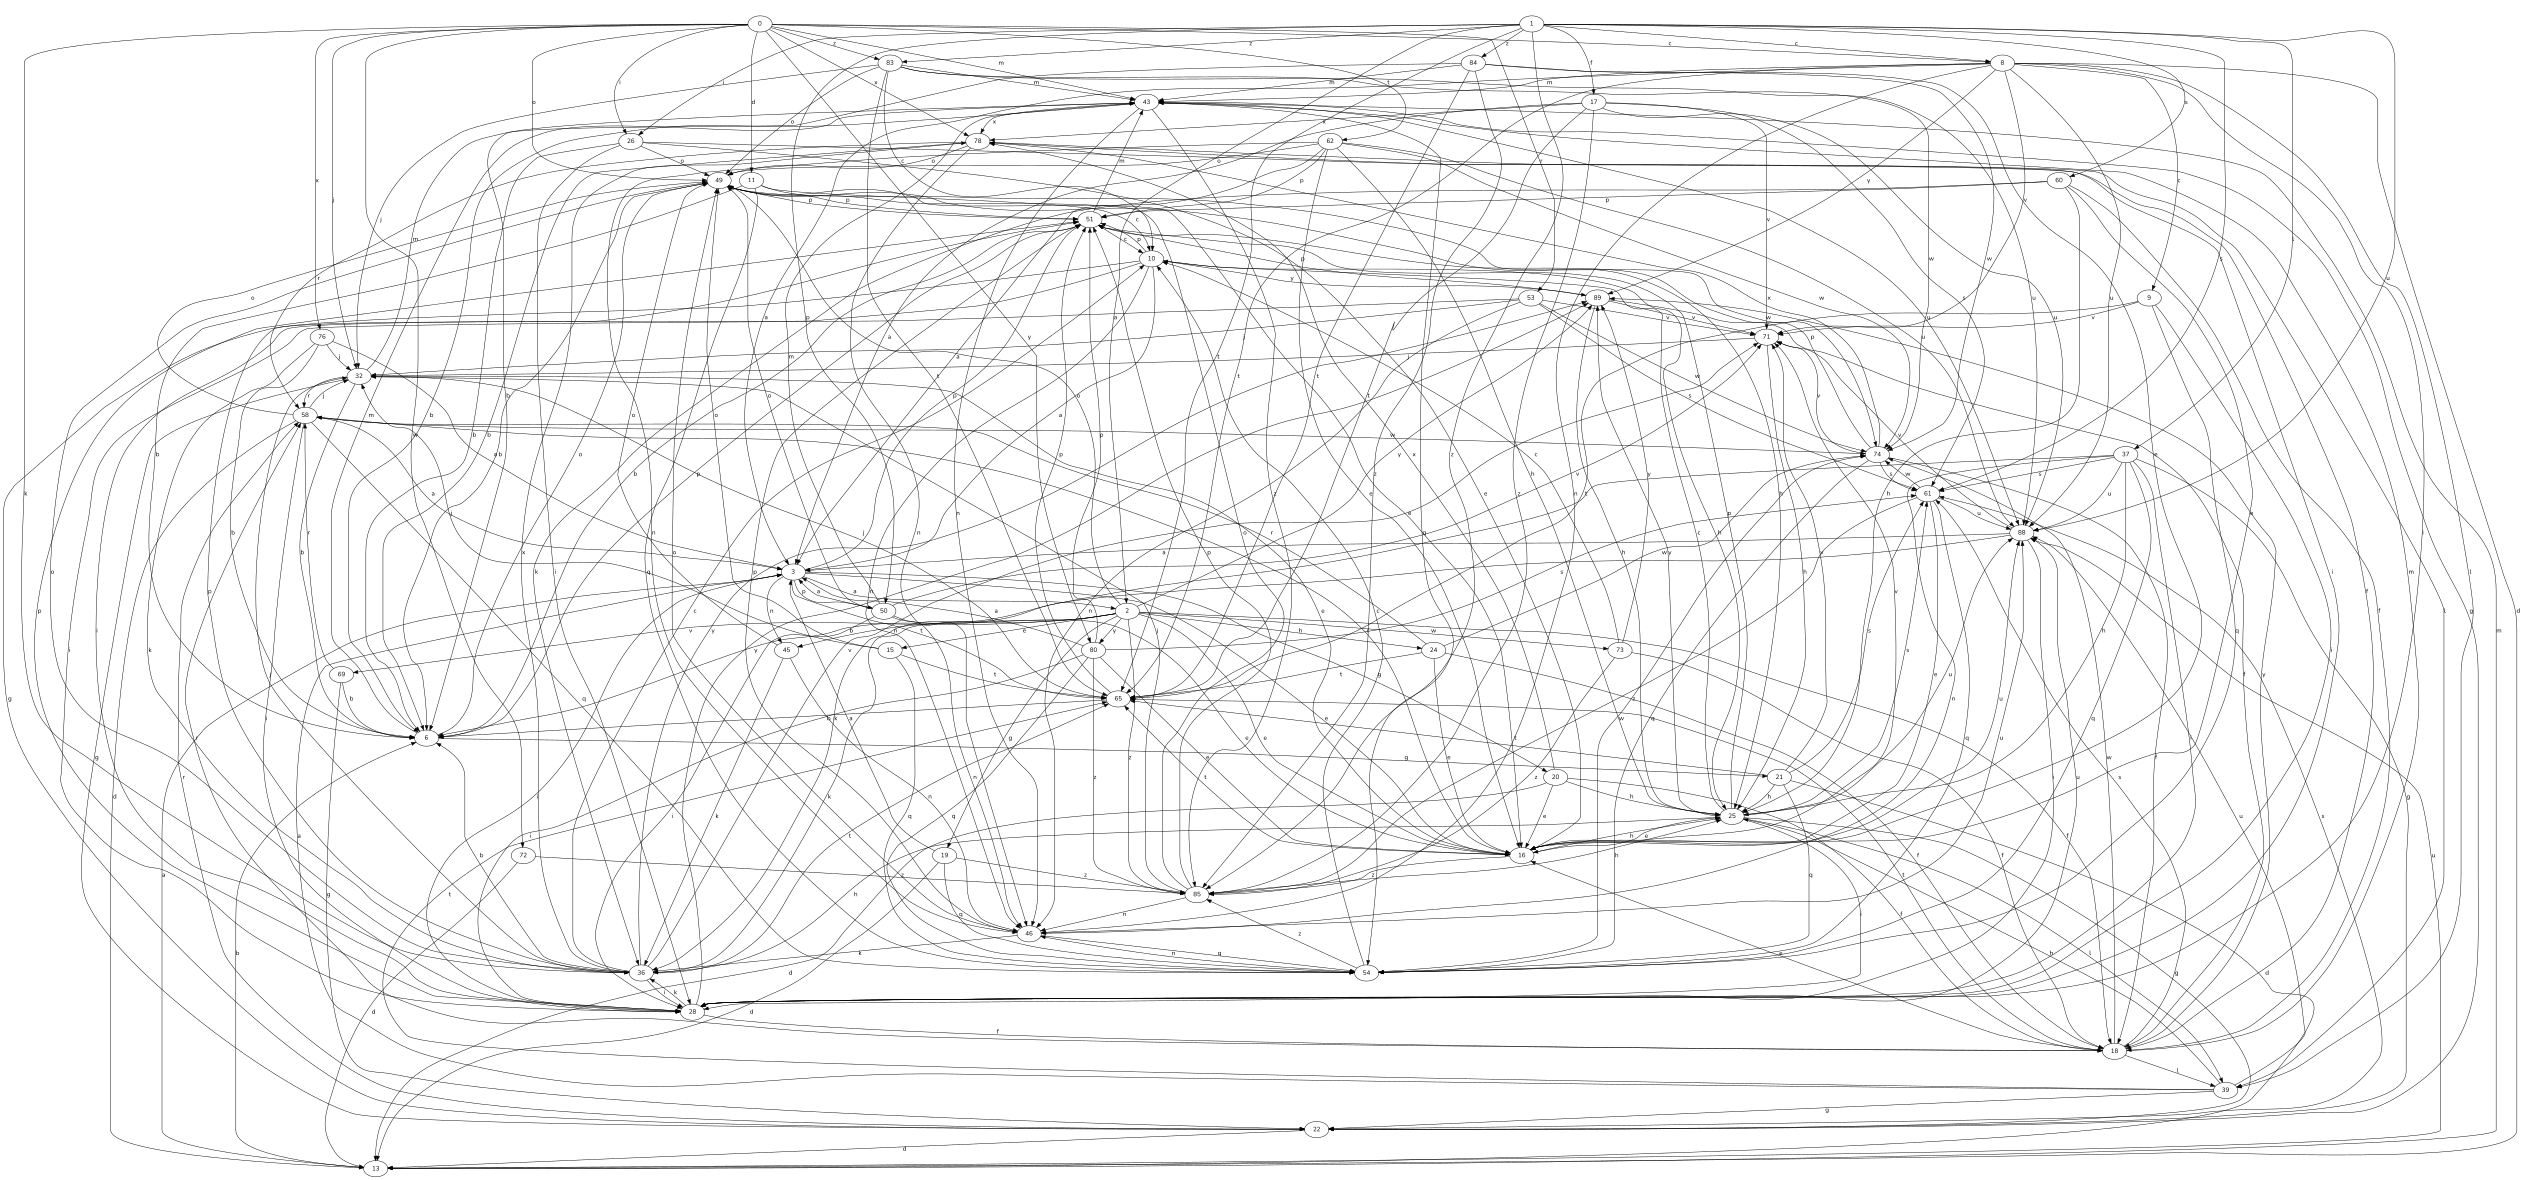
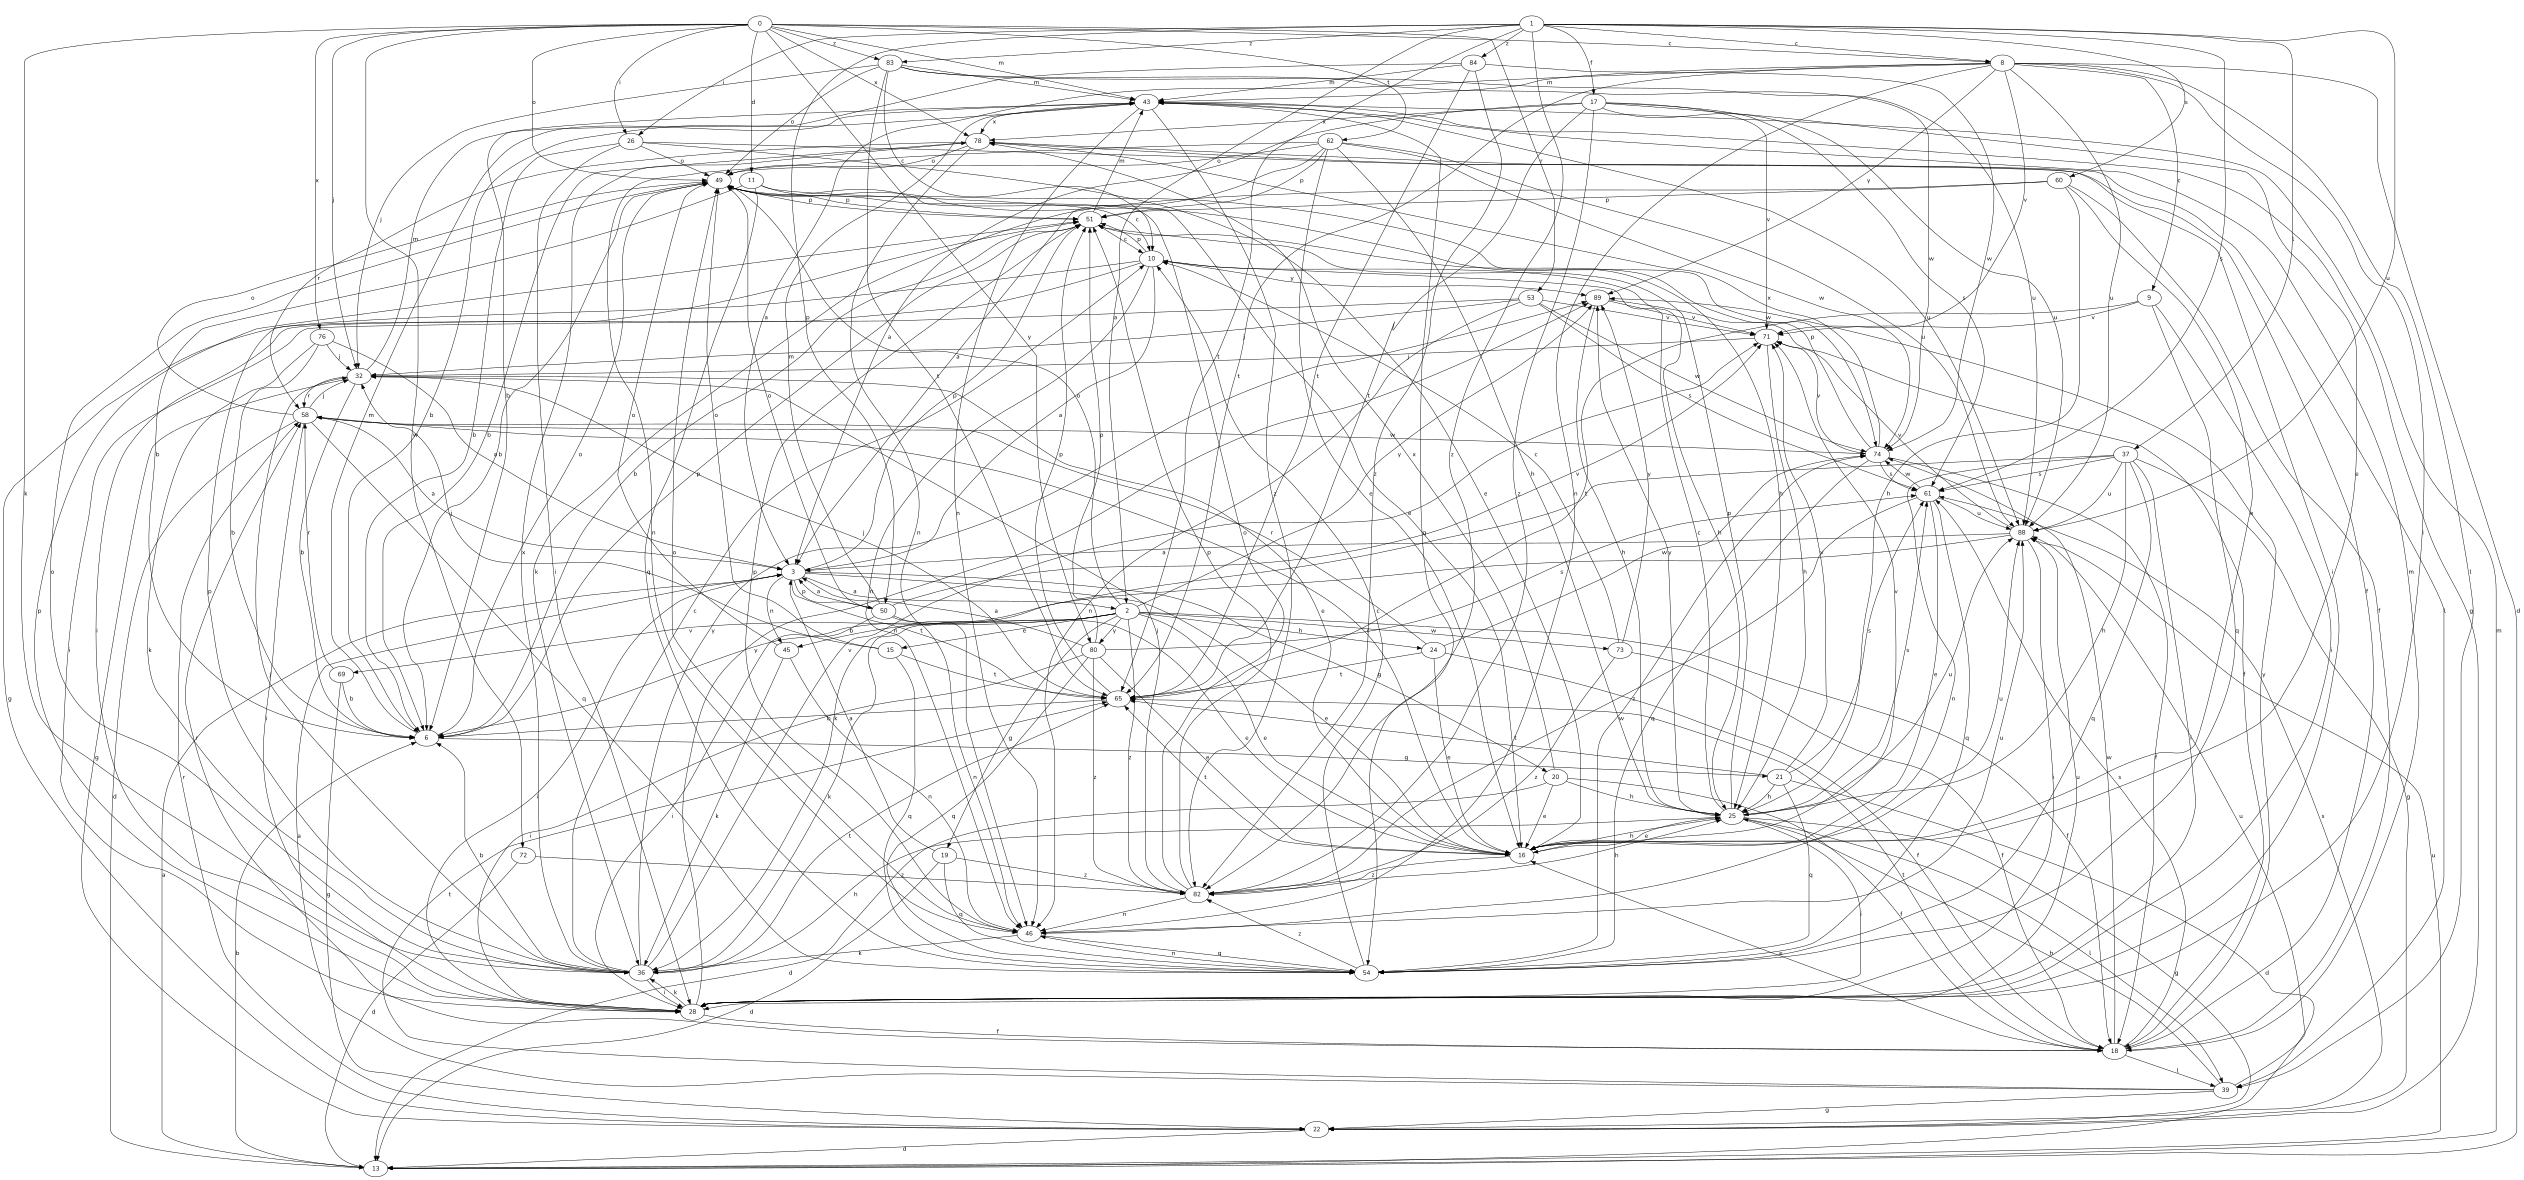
(1404, 278) -> none
(2150, 421) -> (2354, 492)
(1197, 895) -> (1197, 895)
